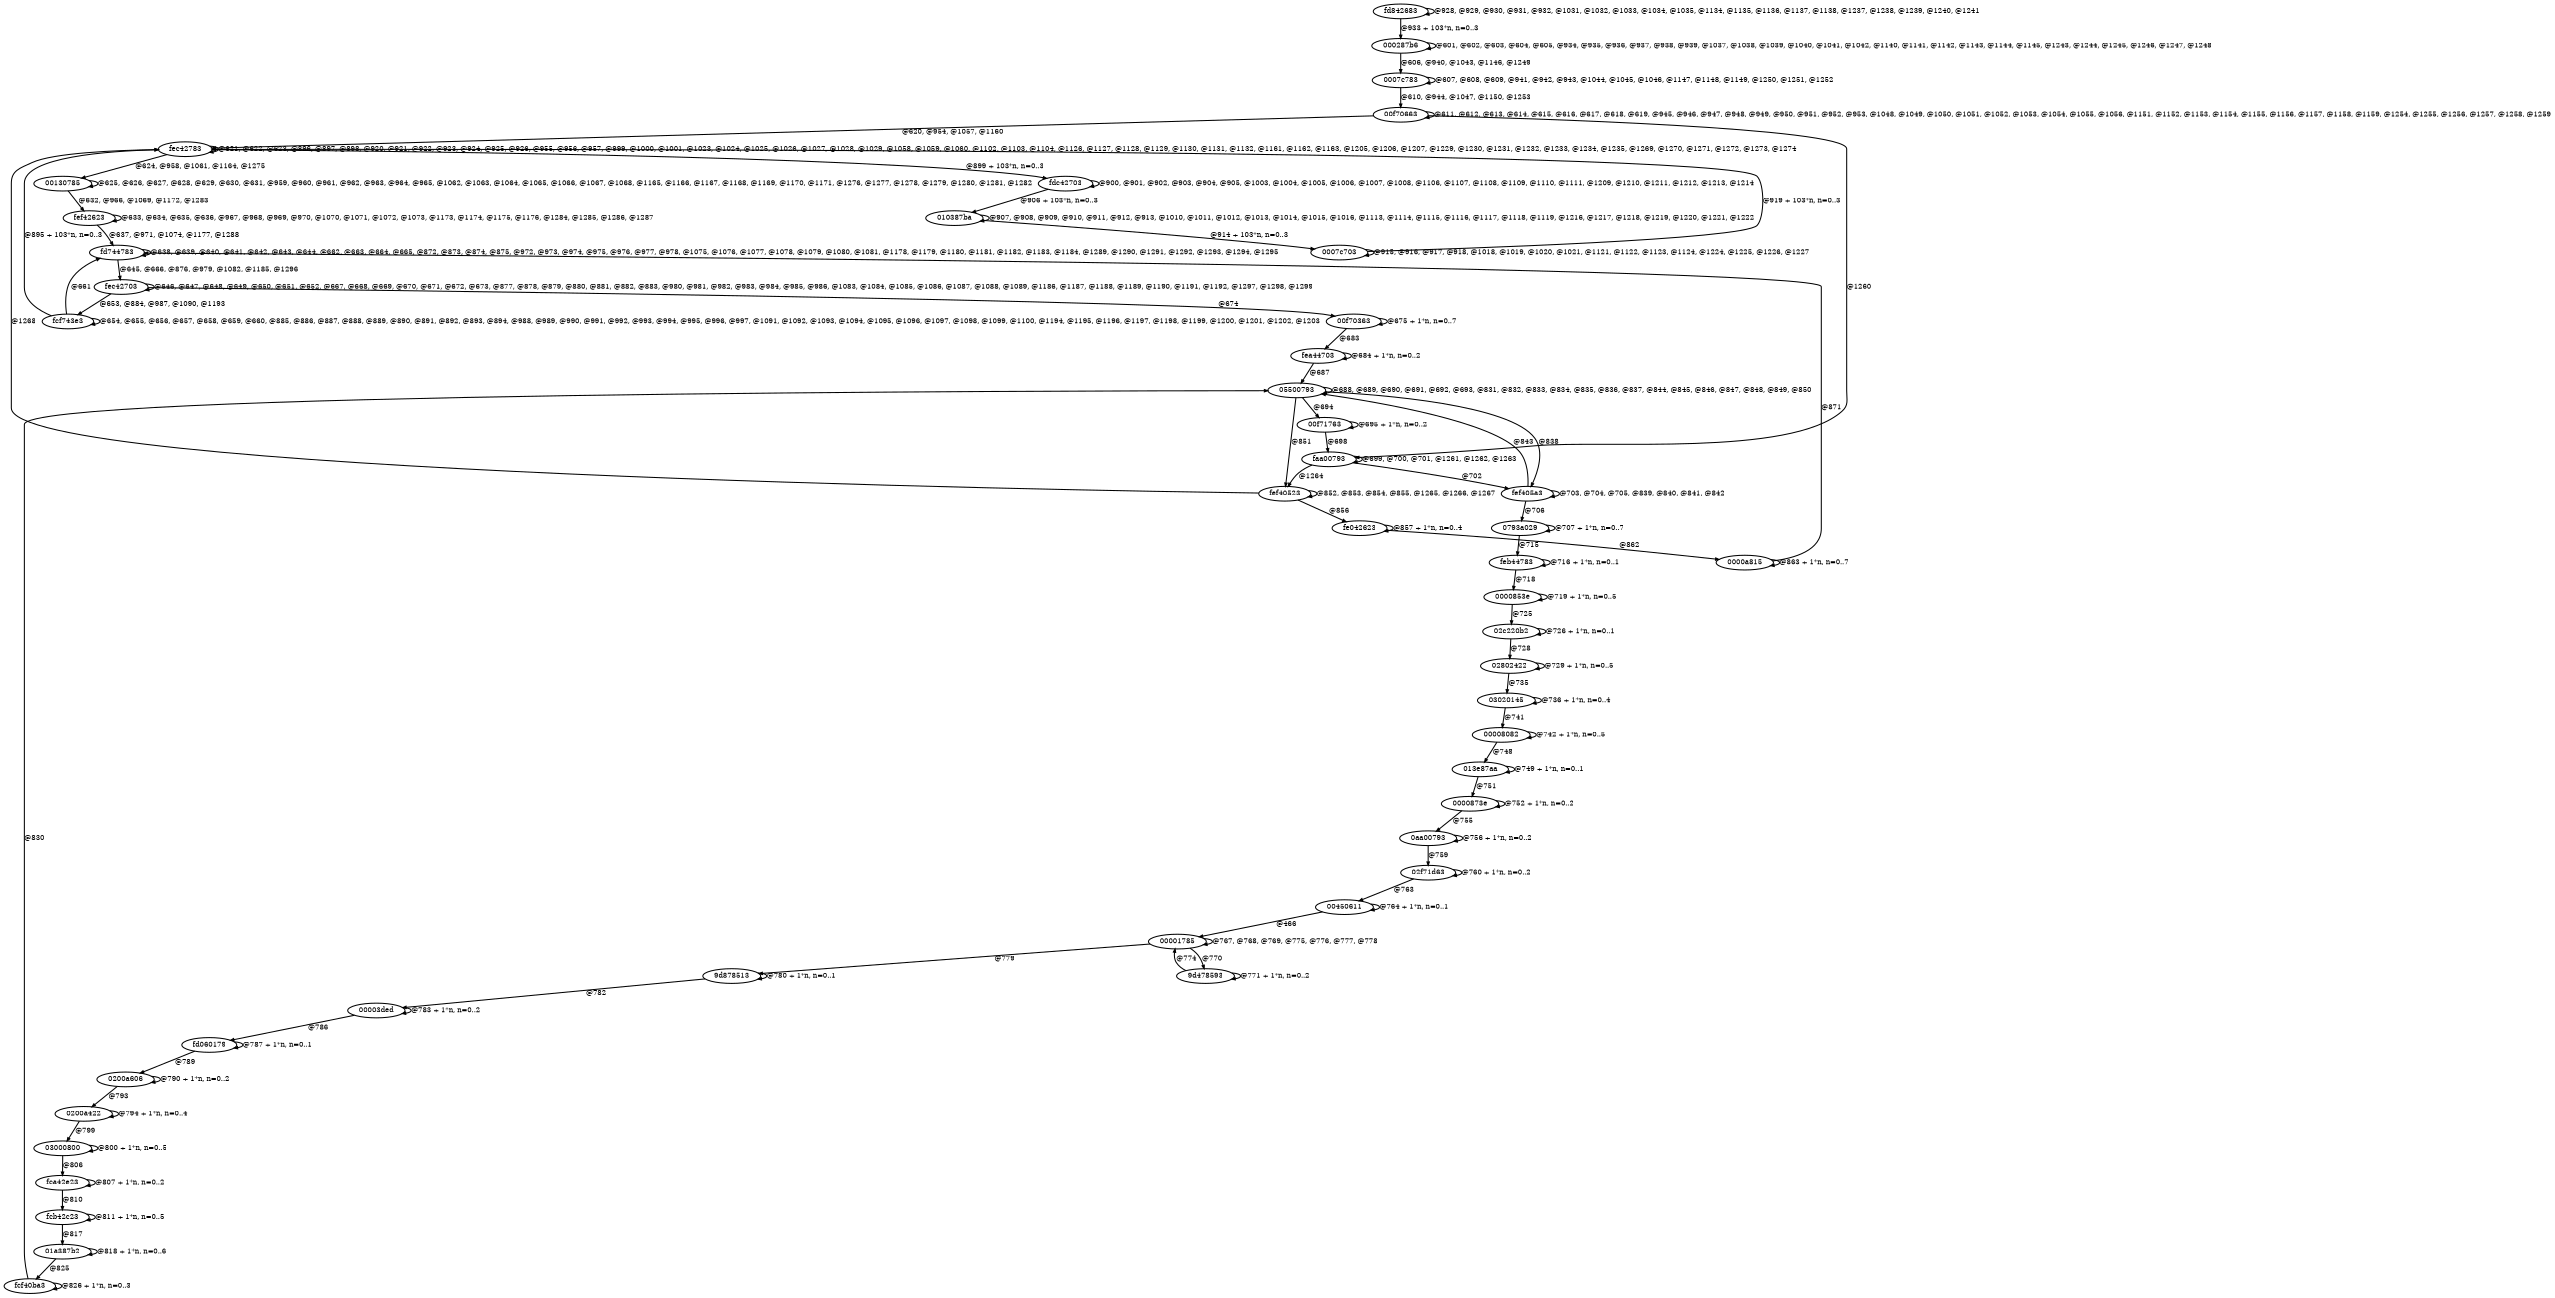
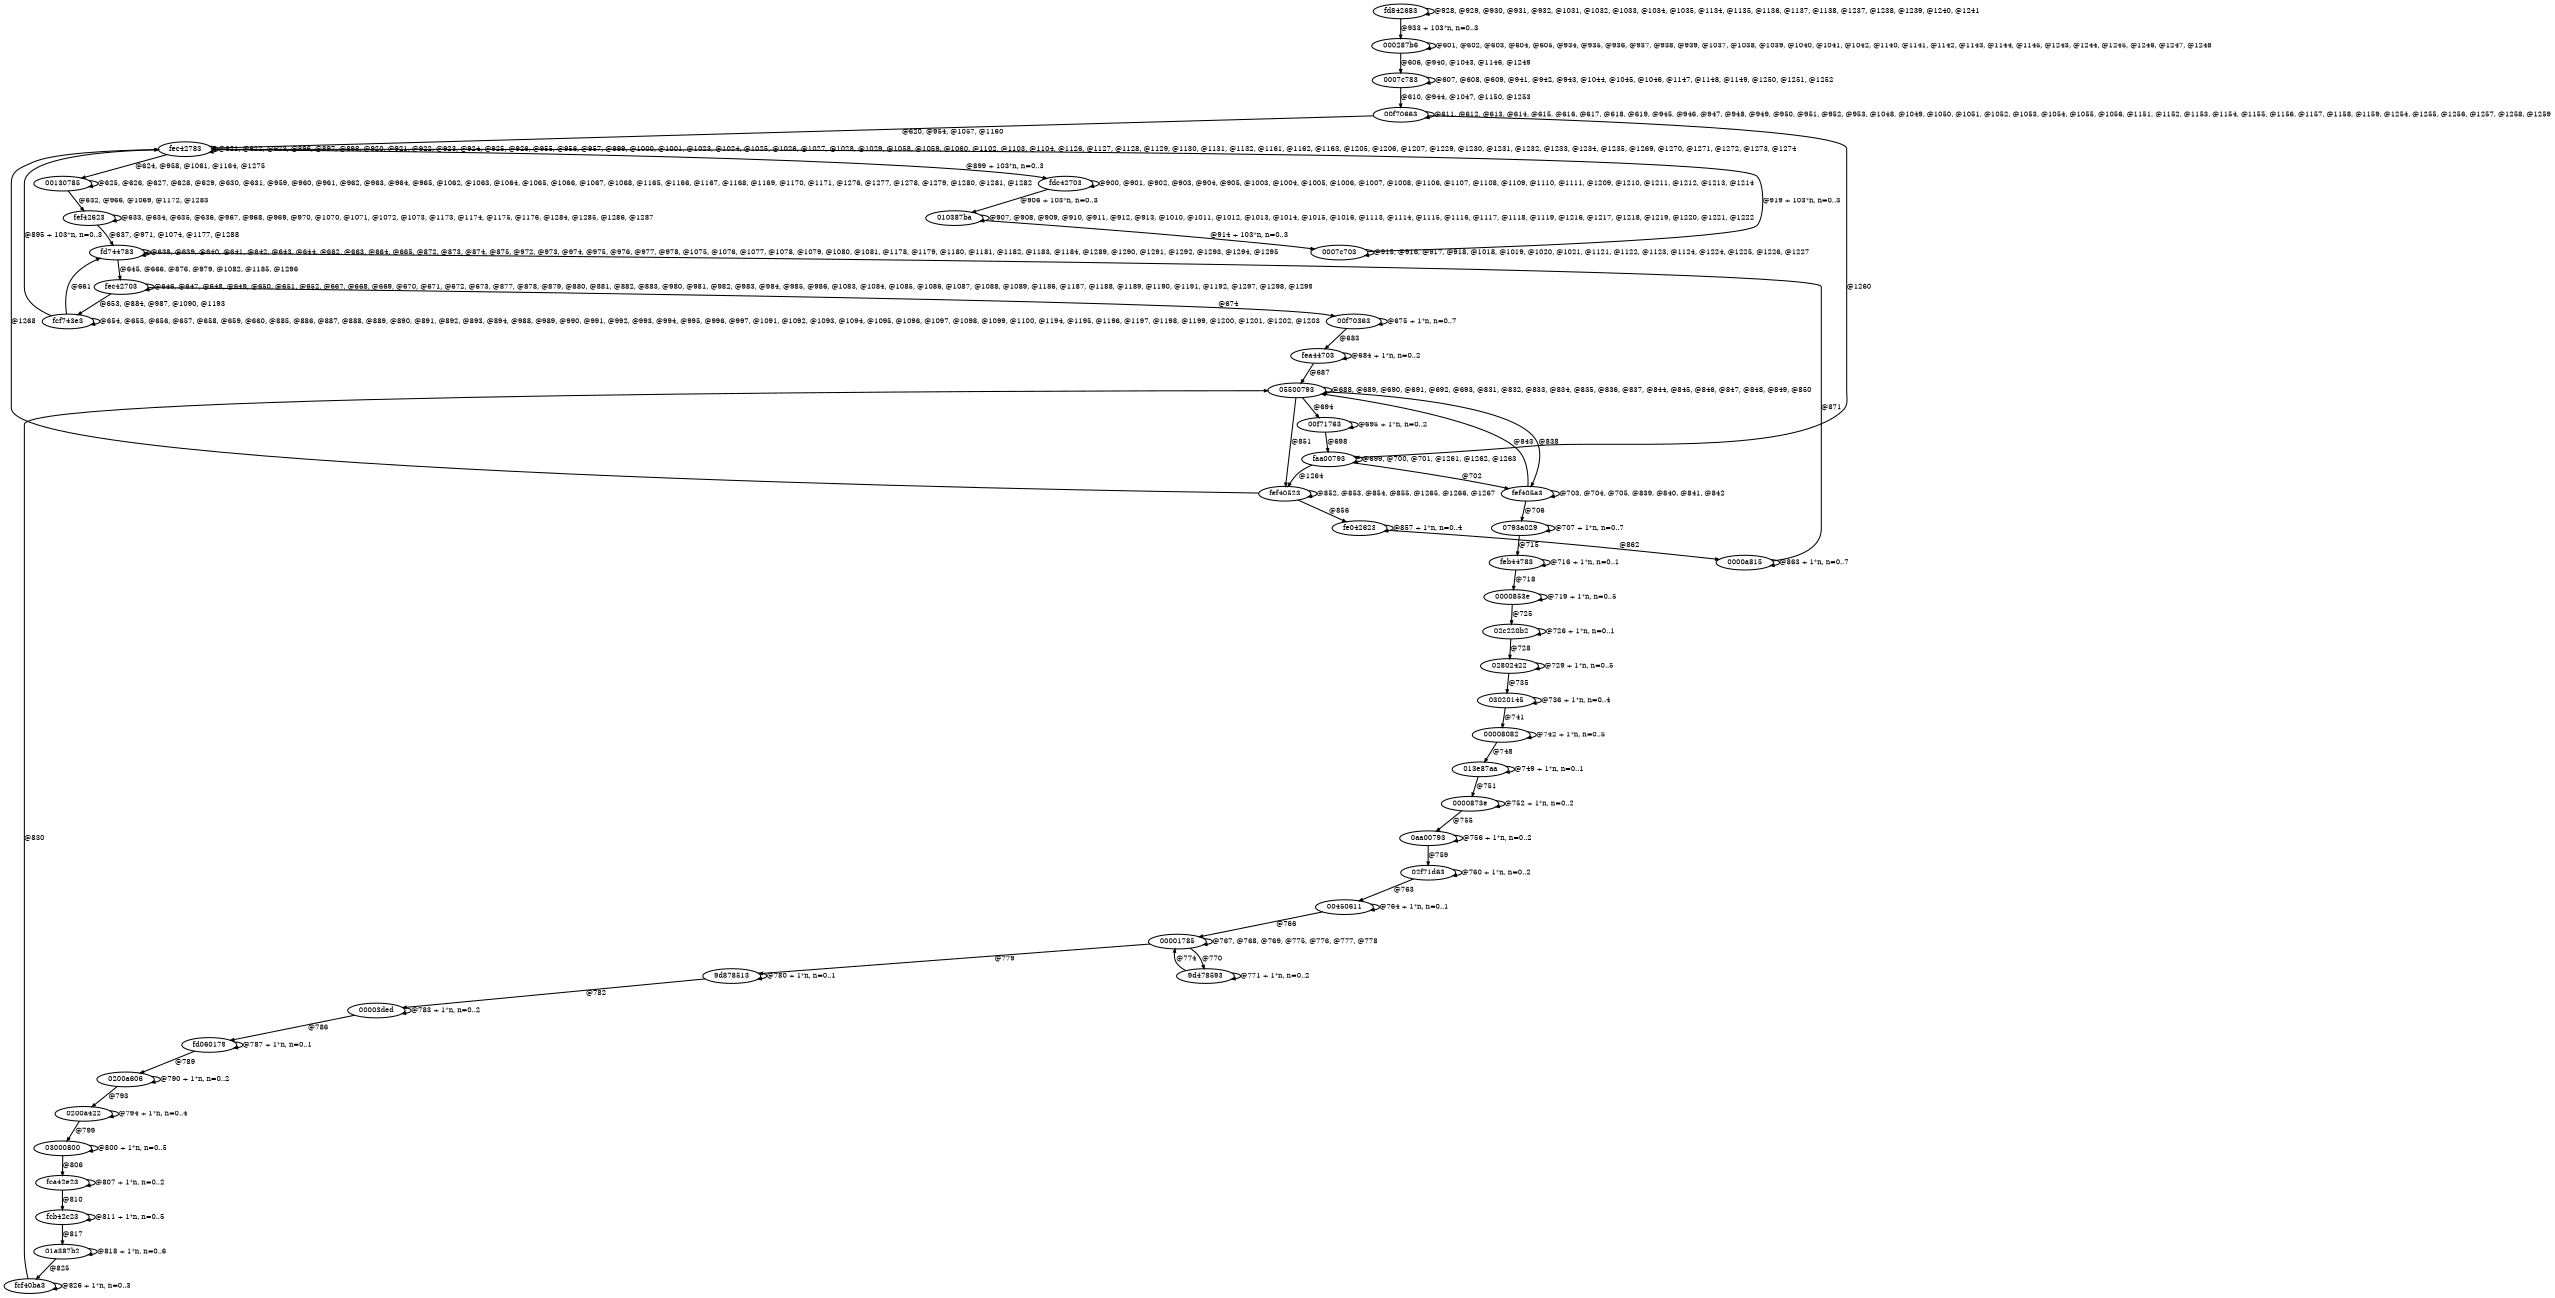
(1286, 924) -> (1286, 924)
